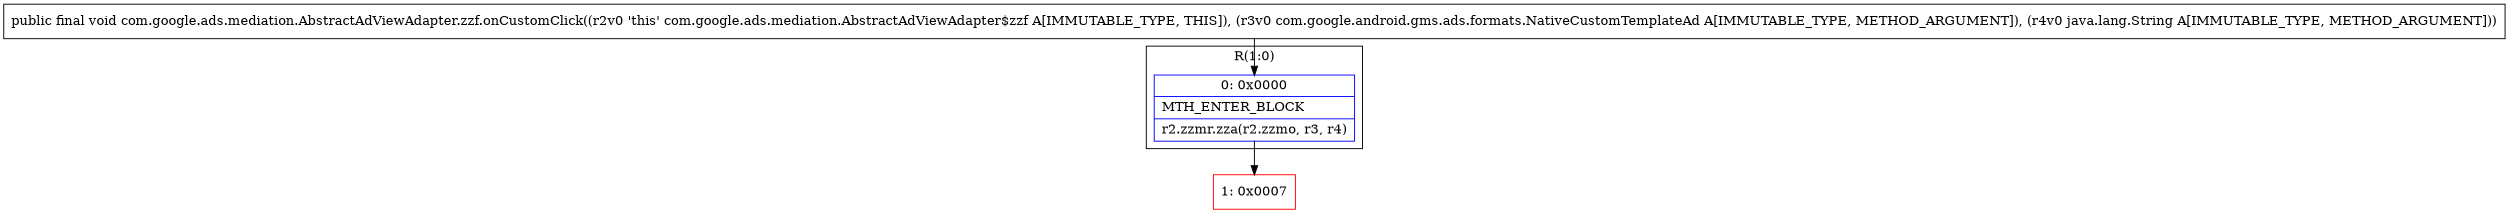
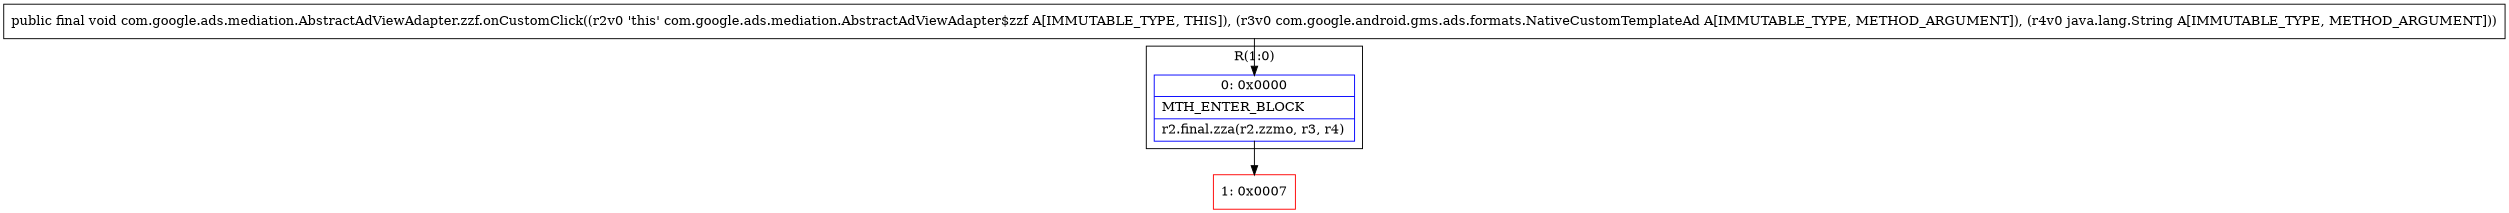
(1254, 130) -> (1253, 130)
